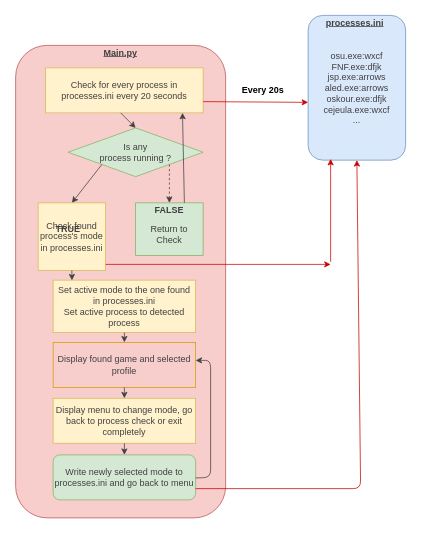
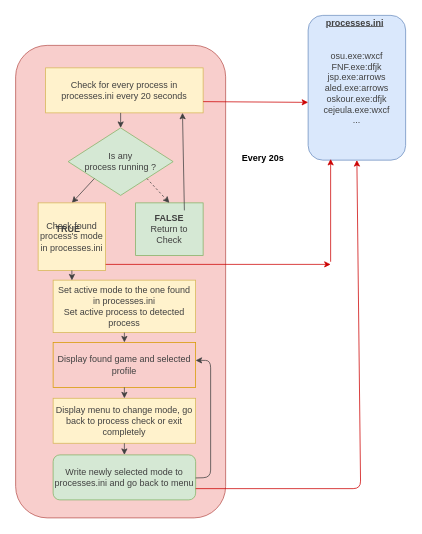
(120, 53) -> none
(263, 90) -> (263, 158)
(135, 152) -> (120, 162)
(169, 210) -> (169, 218)
